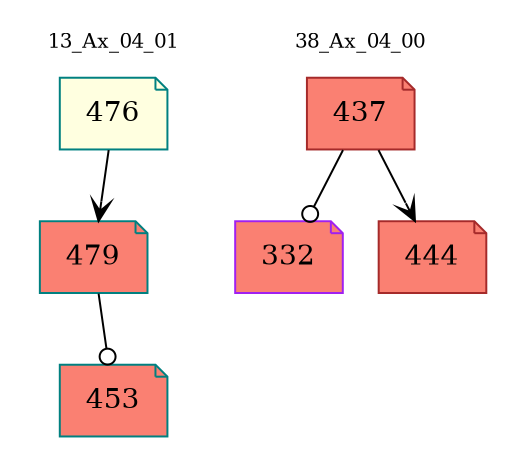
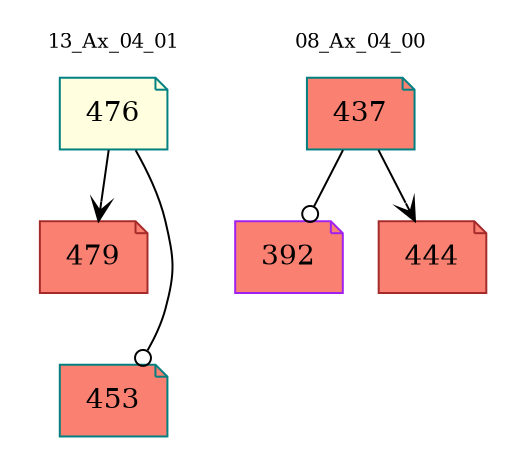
(361, 43) -> (361, 43)
(361, 114) -> (361, 114)
(94, 257) -> (94, 257)
(289, 257) -> (289, 257)
(103, 321) -> (171, 249)
